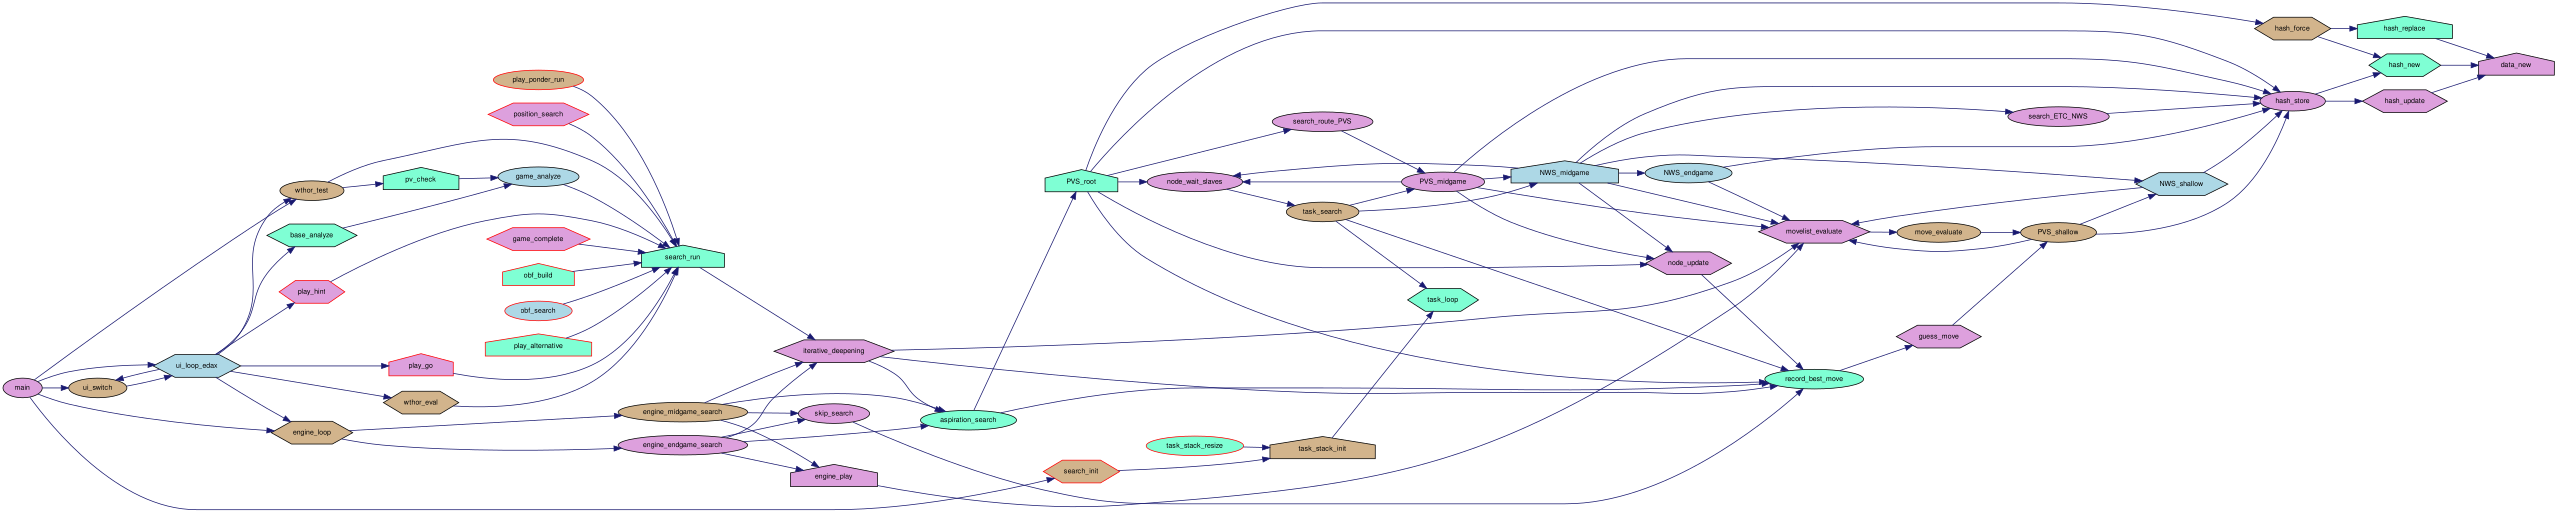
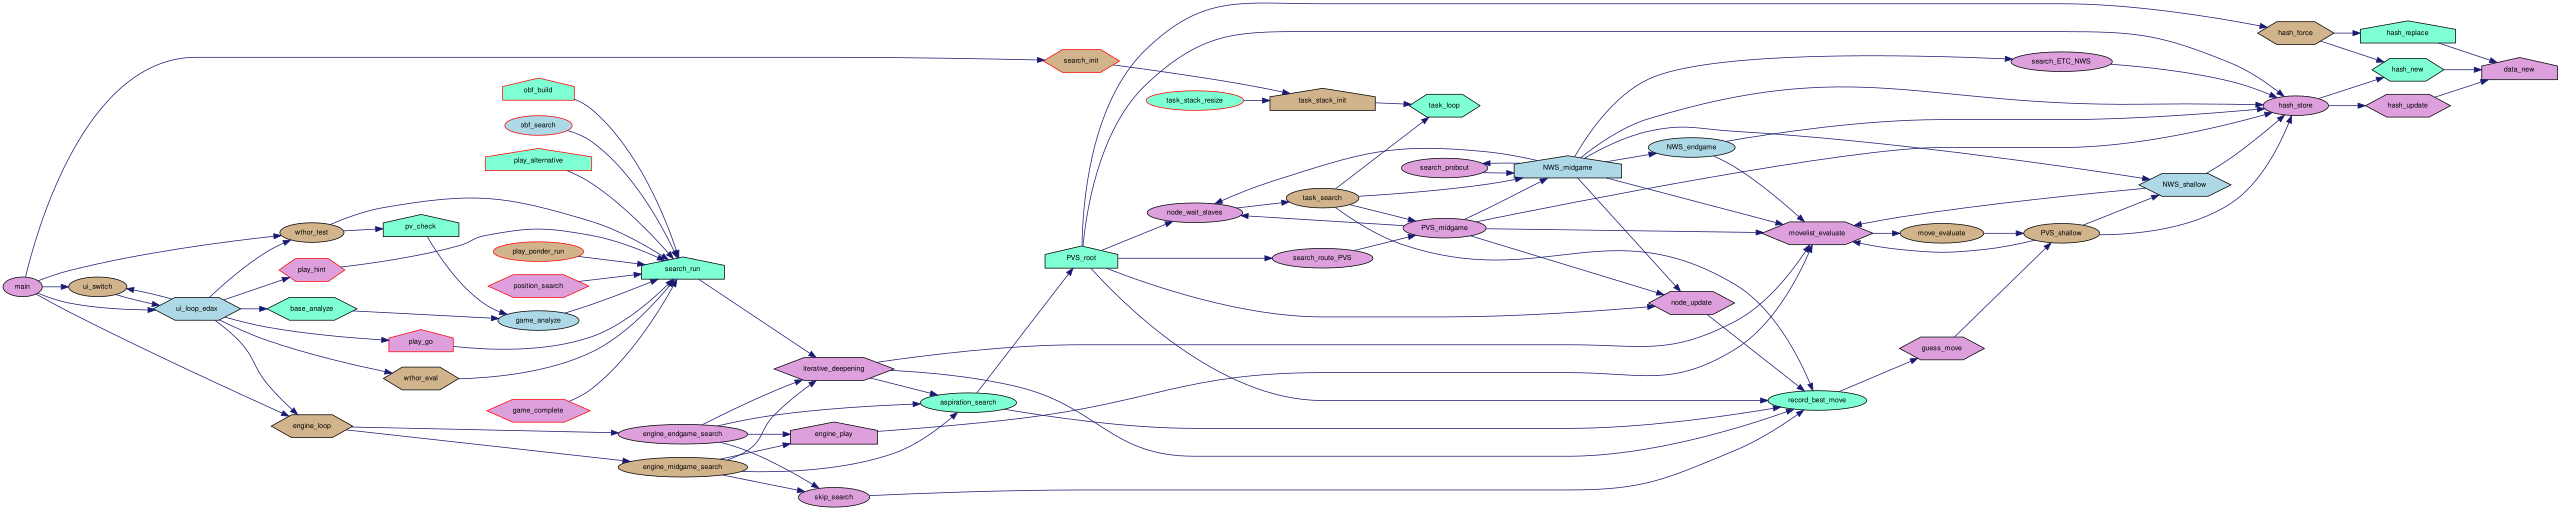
none -> (1445, 168)
